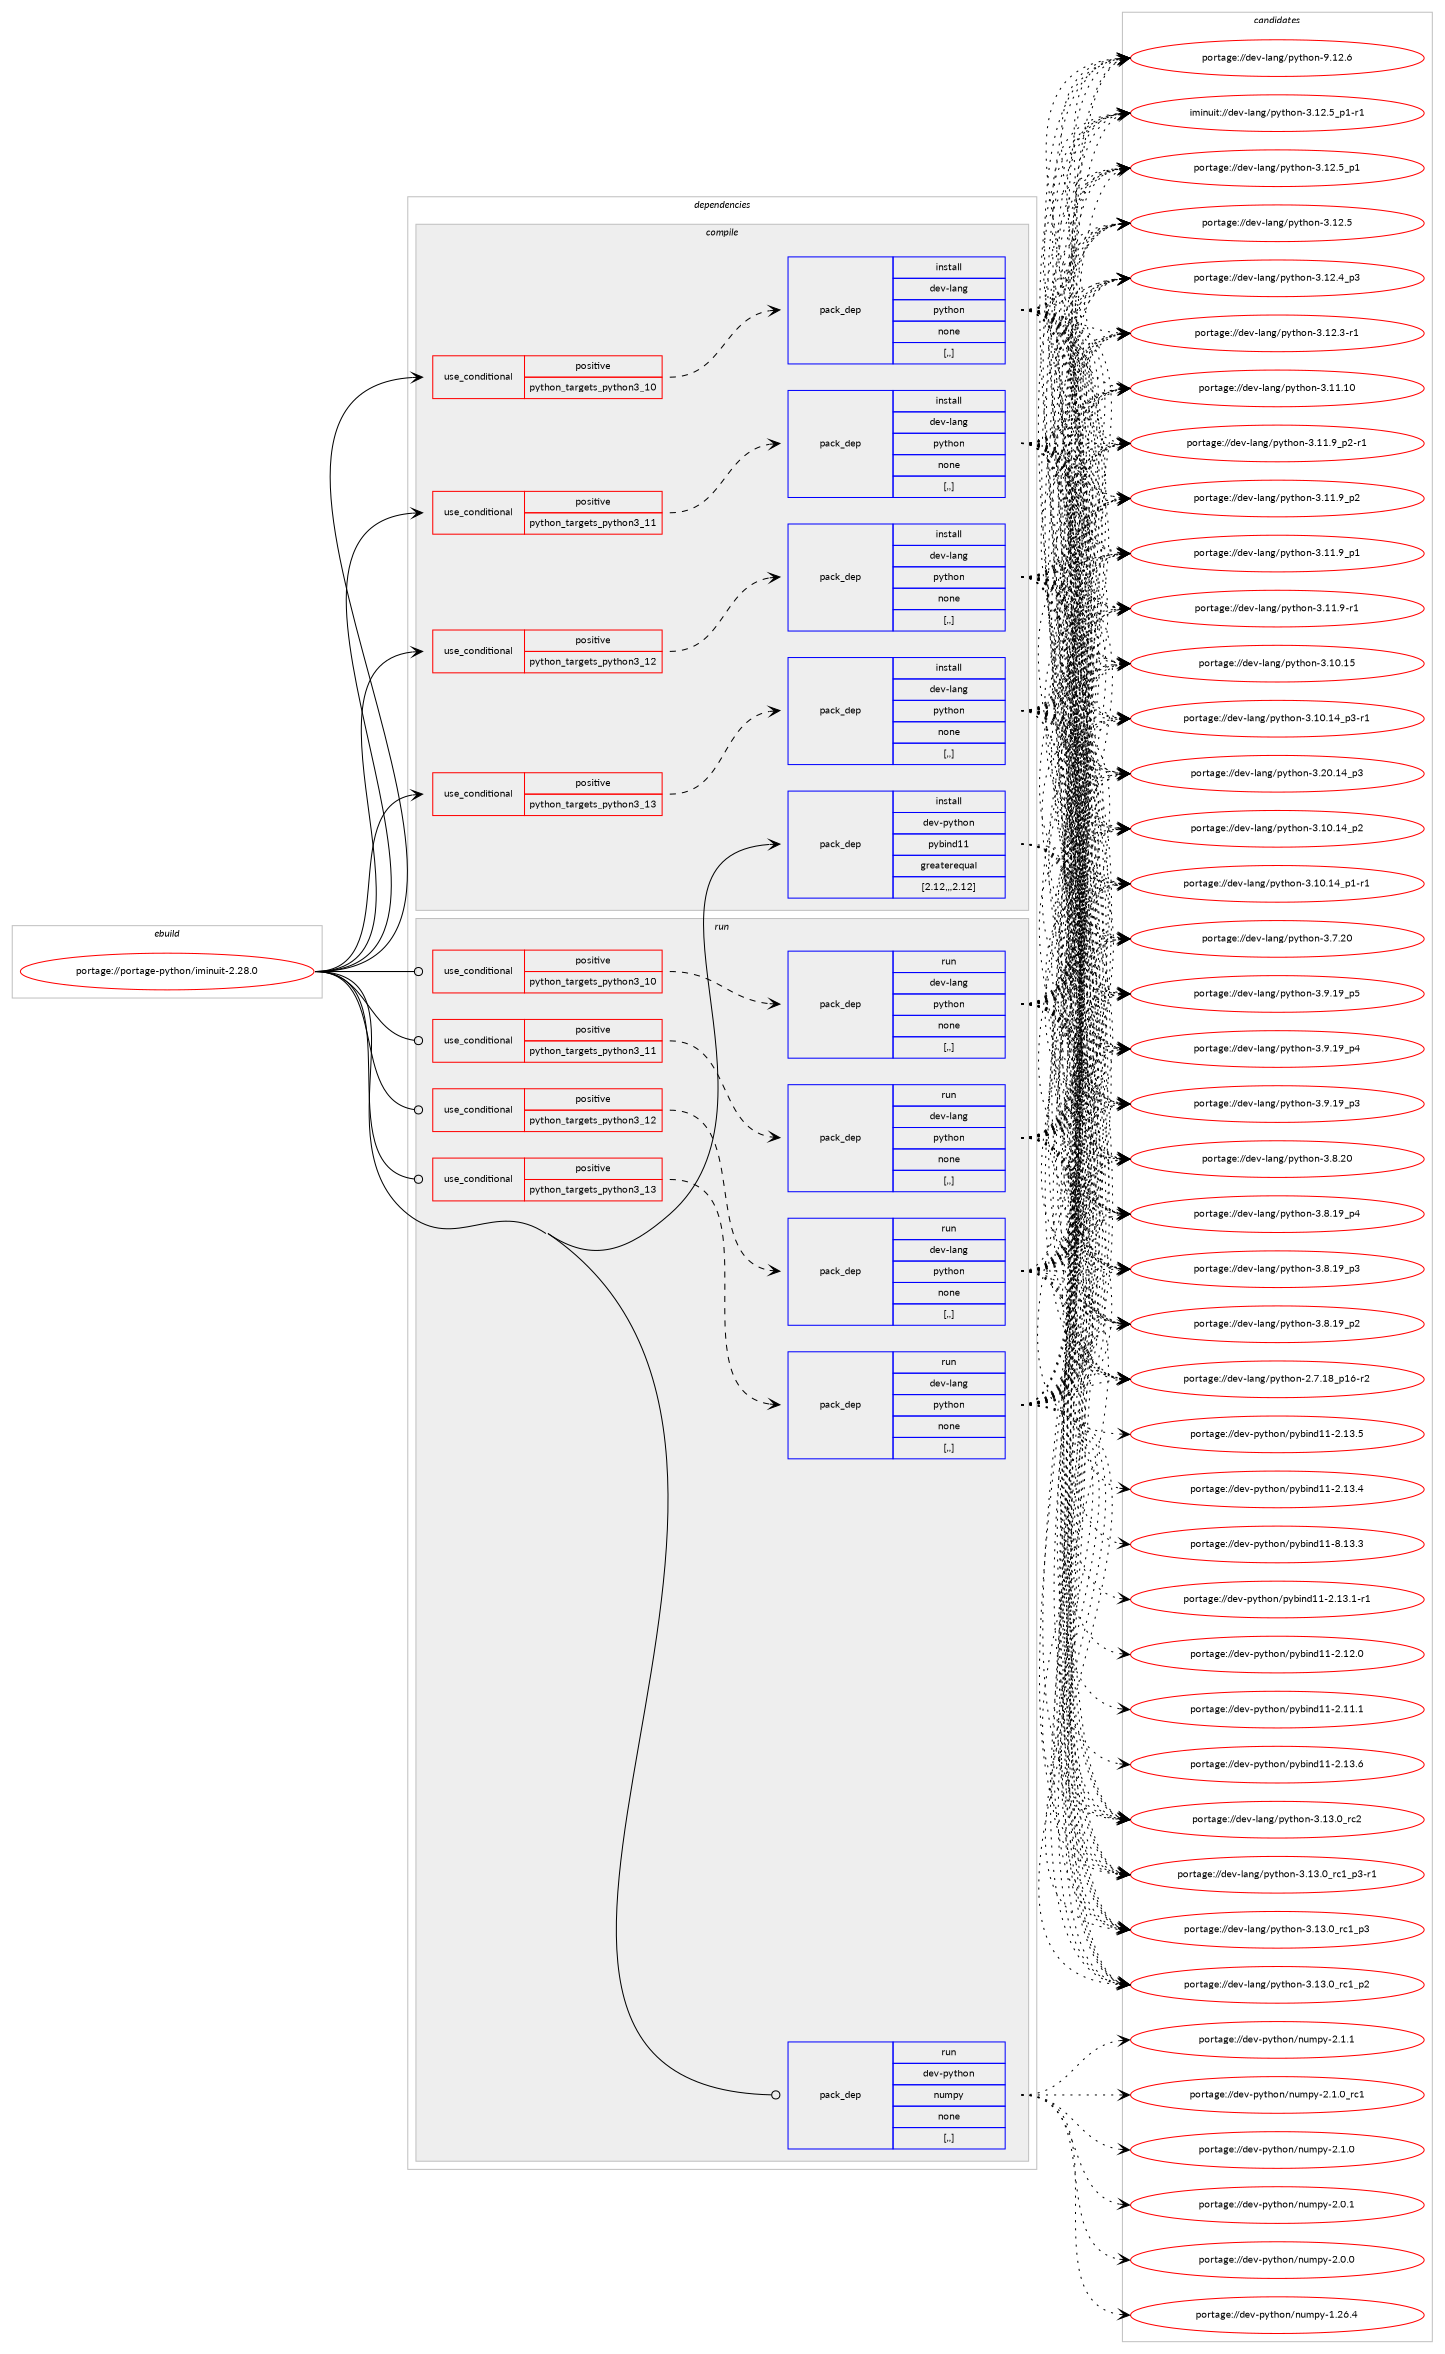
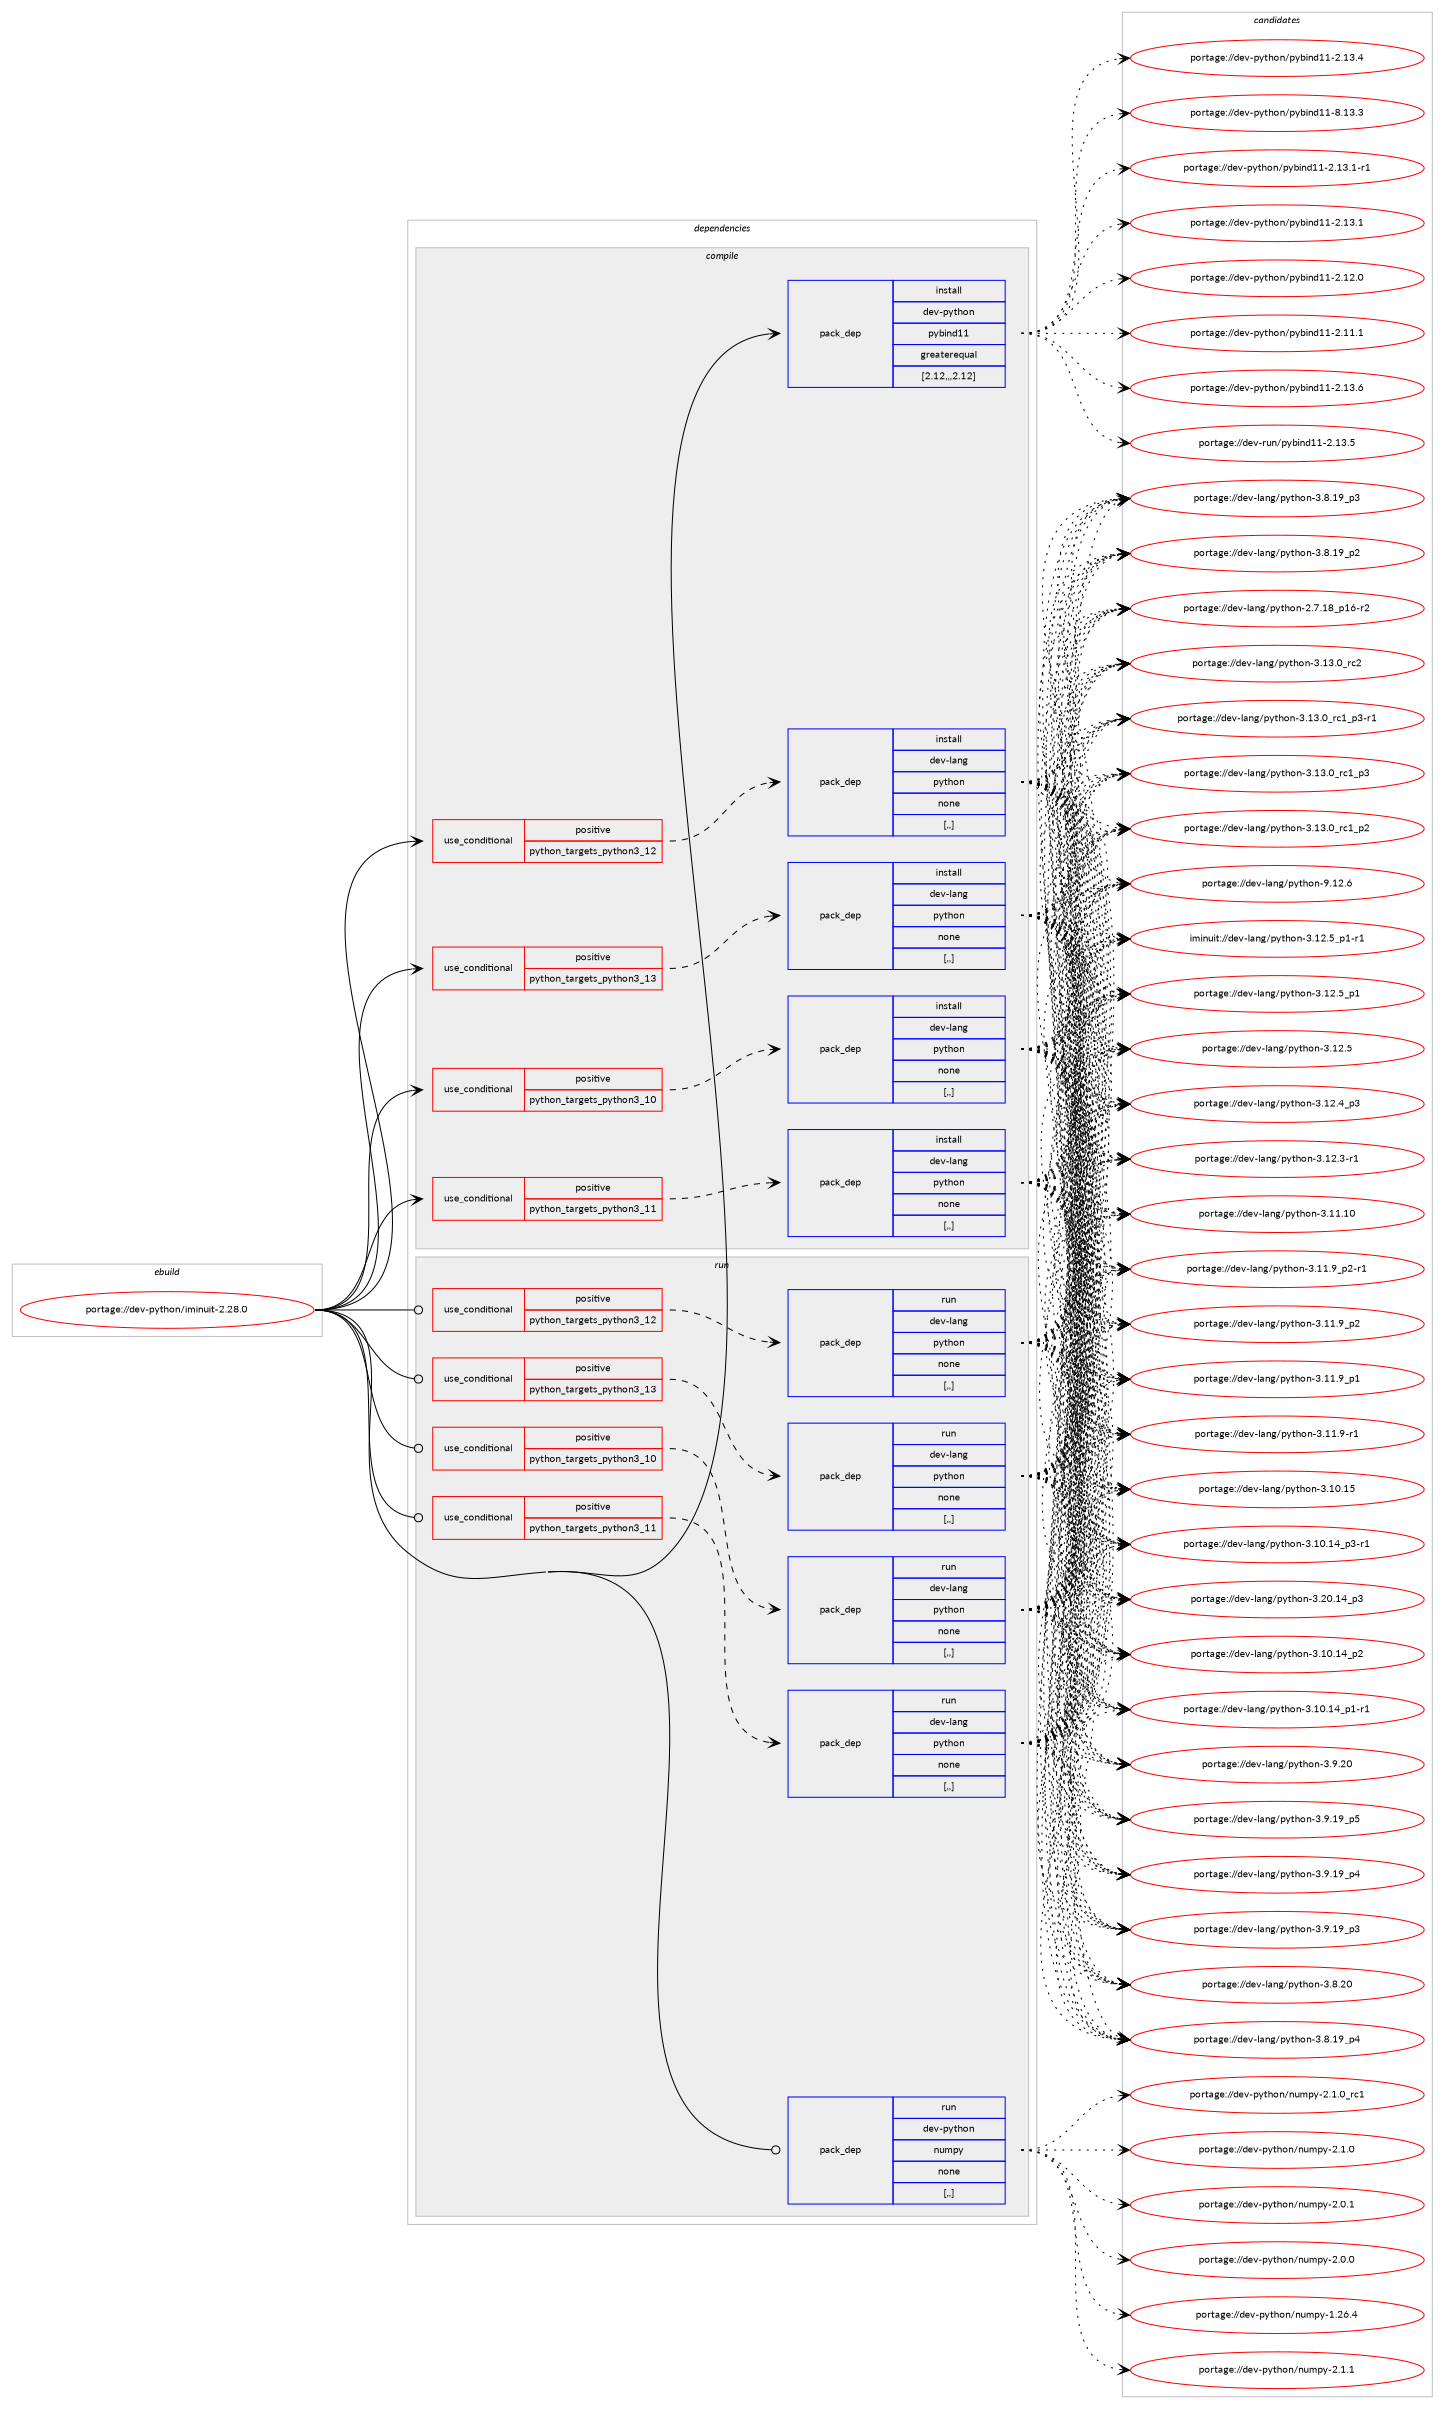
none -> (1277, 223)
(1277, 939) -> (1277, 1765)
(167, 972) -> (167, 1310)
(1277, 1434) -> (1277, 443)
